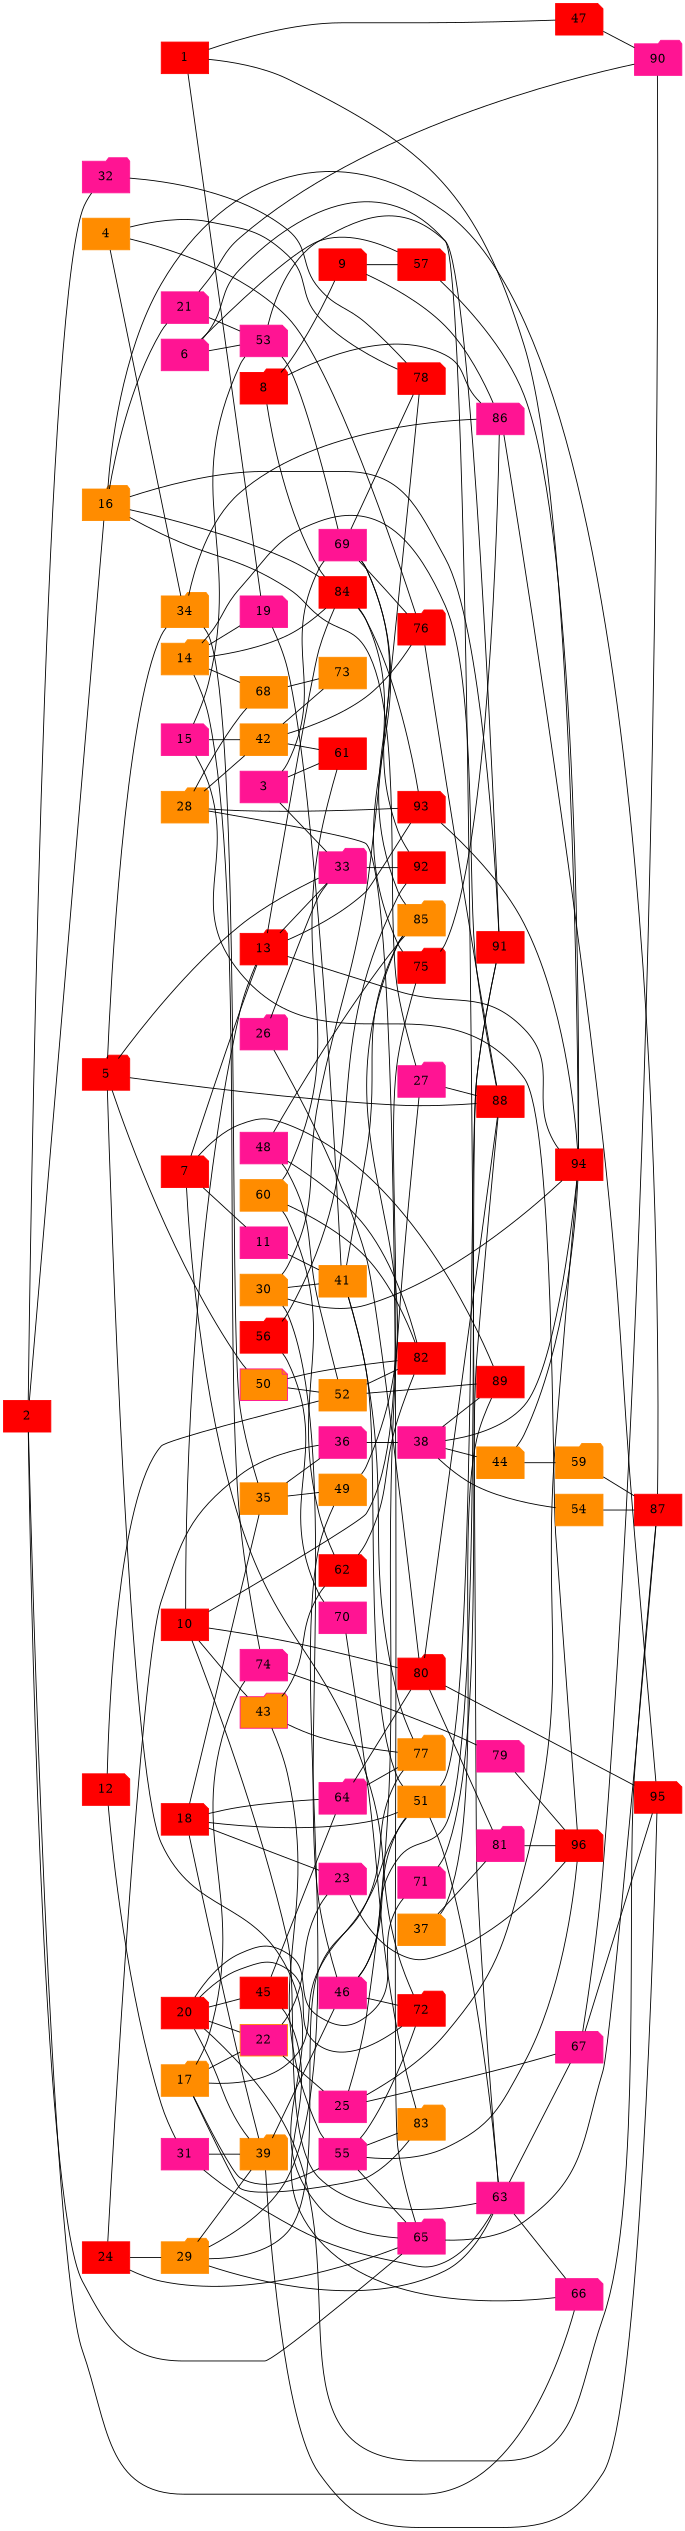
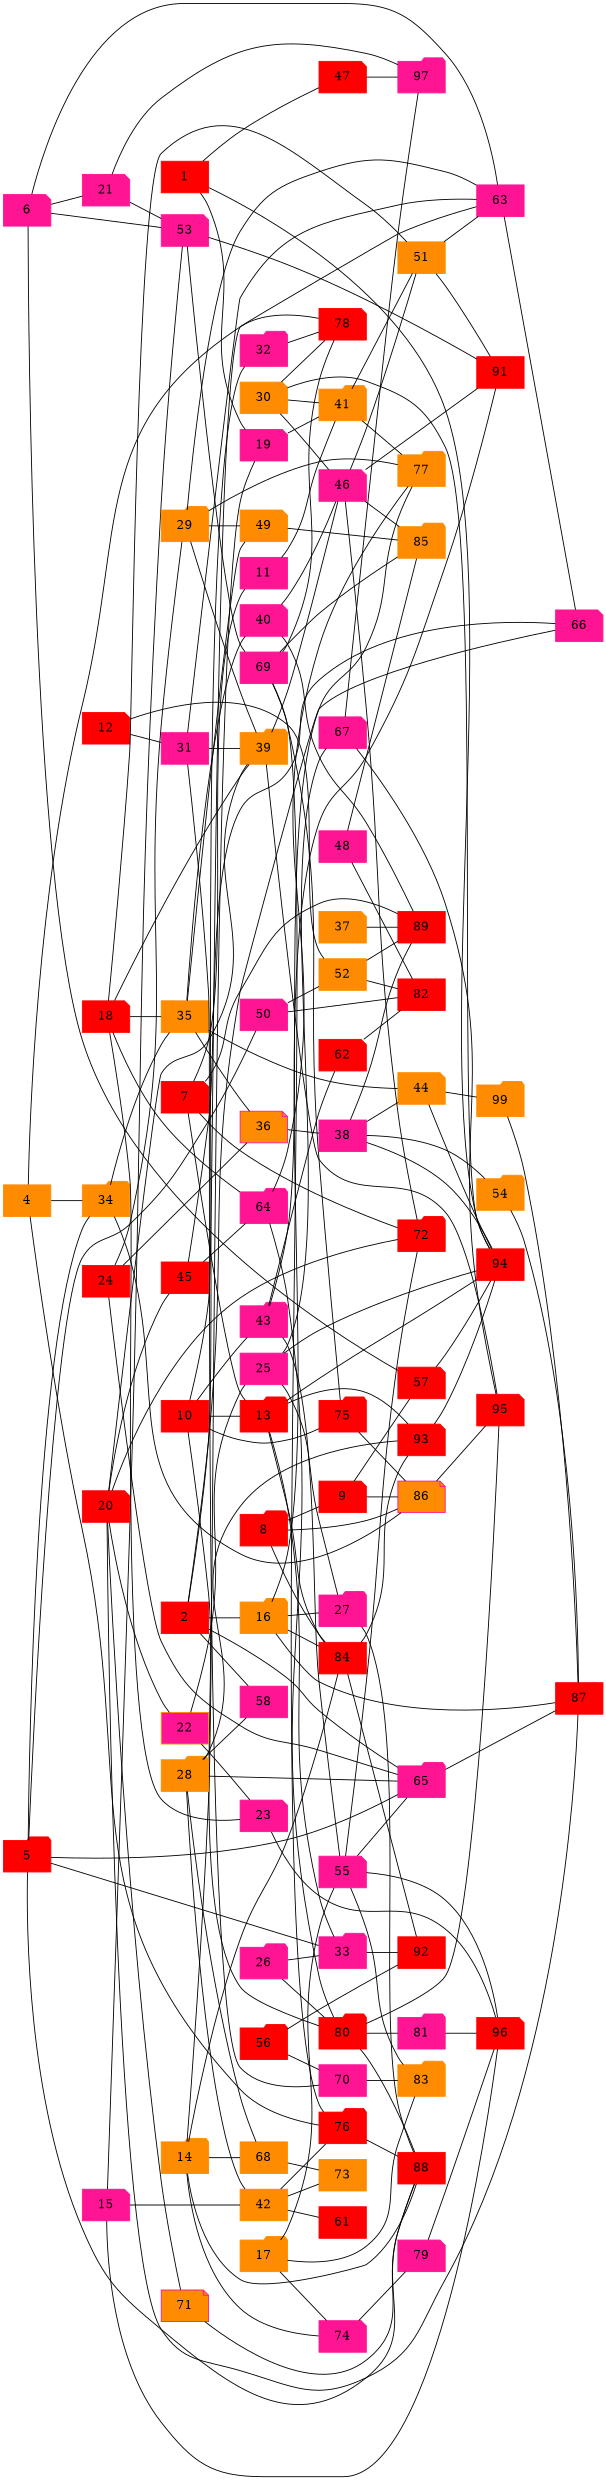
(658, 60) -> (422, 77)
(130, 403) -> (67, 200)
(500, 419) -> (422, 1497)
none -> (264, 620)
(264, 787) -> none
none -> (285, 1067)
(366, 1157) -> (381, 513)
(264, 1195) -> none
(313, 1276) -> none
(343, 1281) -> (343, 405)
(264, 1385) -> (264, 1015)
(343, 1443) -> (264, 1127)
(579, 1463) -> (500, 1101)
(579, 1510) -> (500, 1195)
none -> (264, 1702)
(264, 1712) -> (264, 1322)
none -> (215, 1771)
(422, 1882) -> (185, 2306)
(462, 1888) -> none
(317, 1974) -> none
(224, 2060) -> none
(540, 2123) -> none
